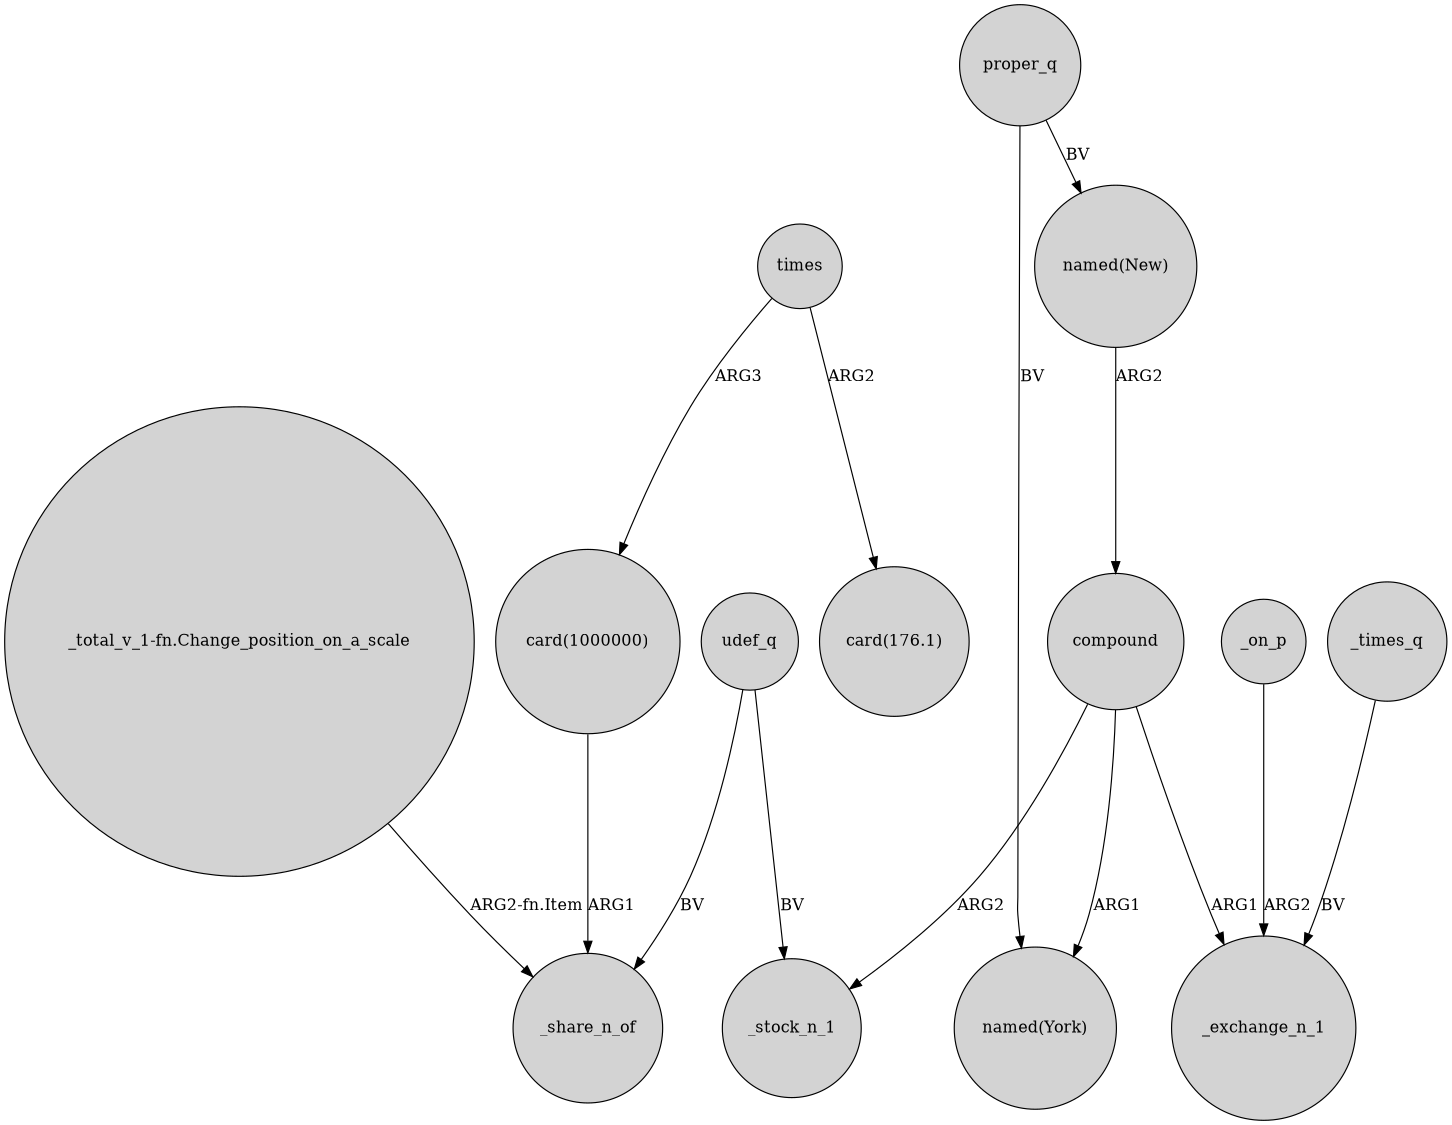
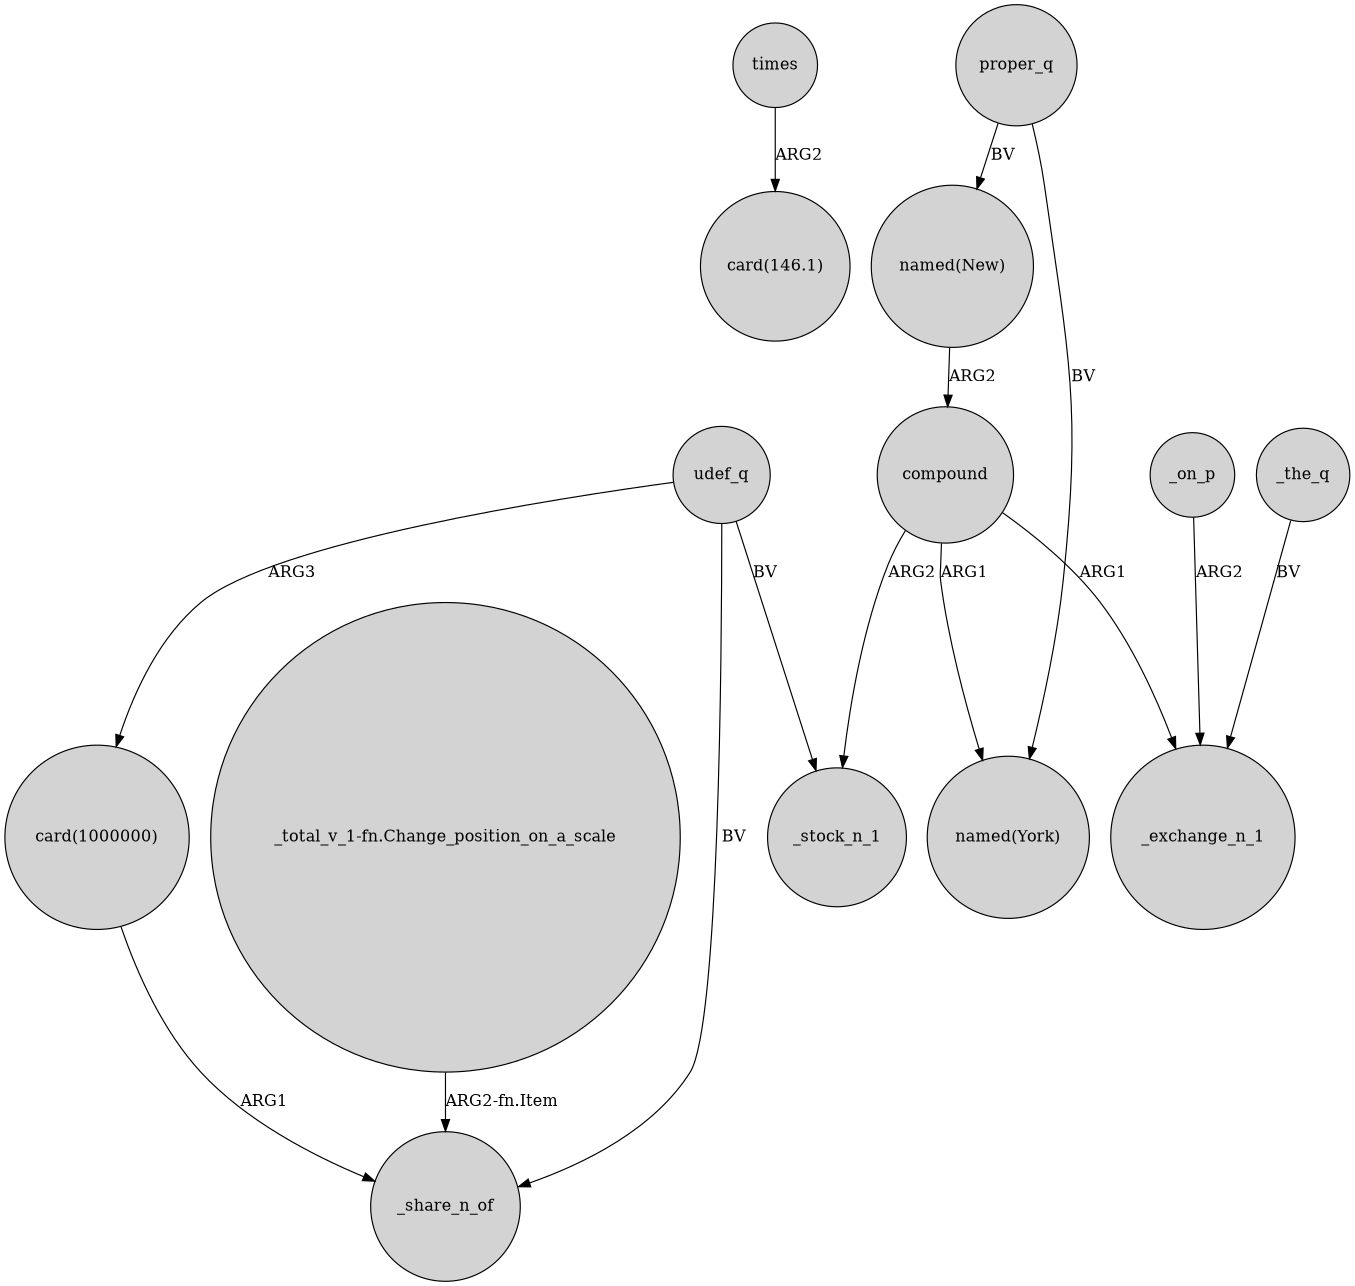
(686, 414) -> (355, 541)
(894, 642) -> (775, 266)
(1387, 642) -> (1303, 475)
